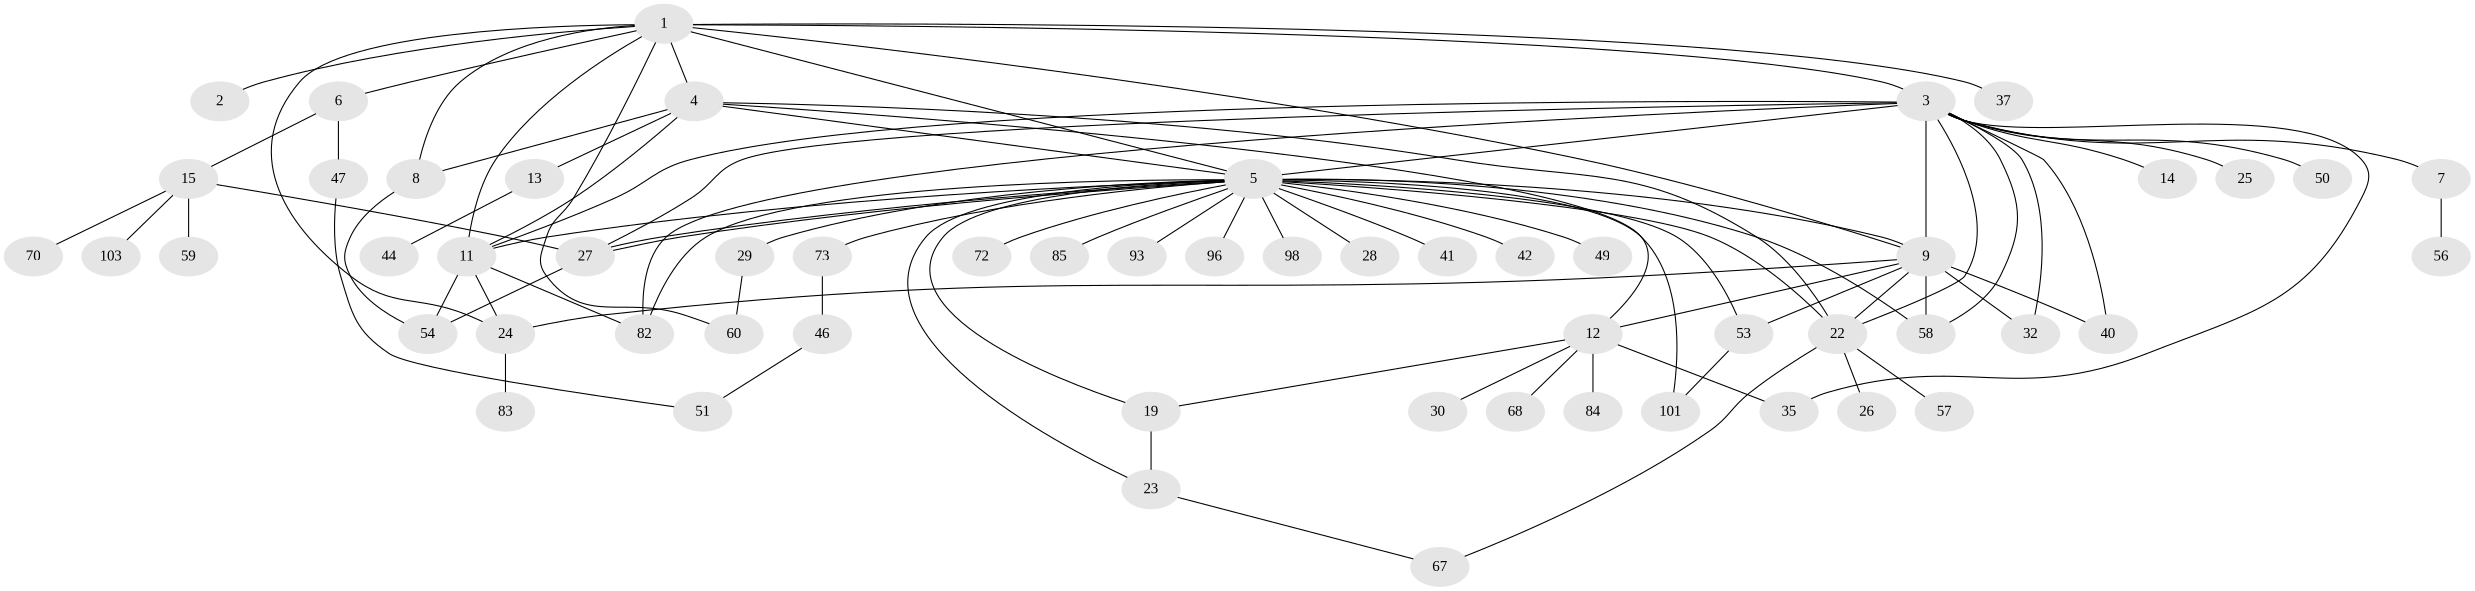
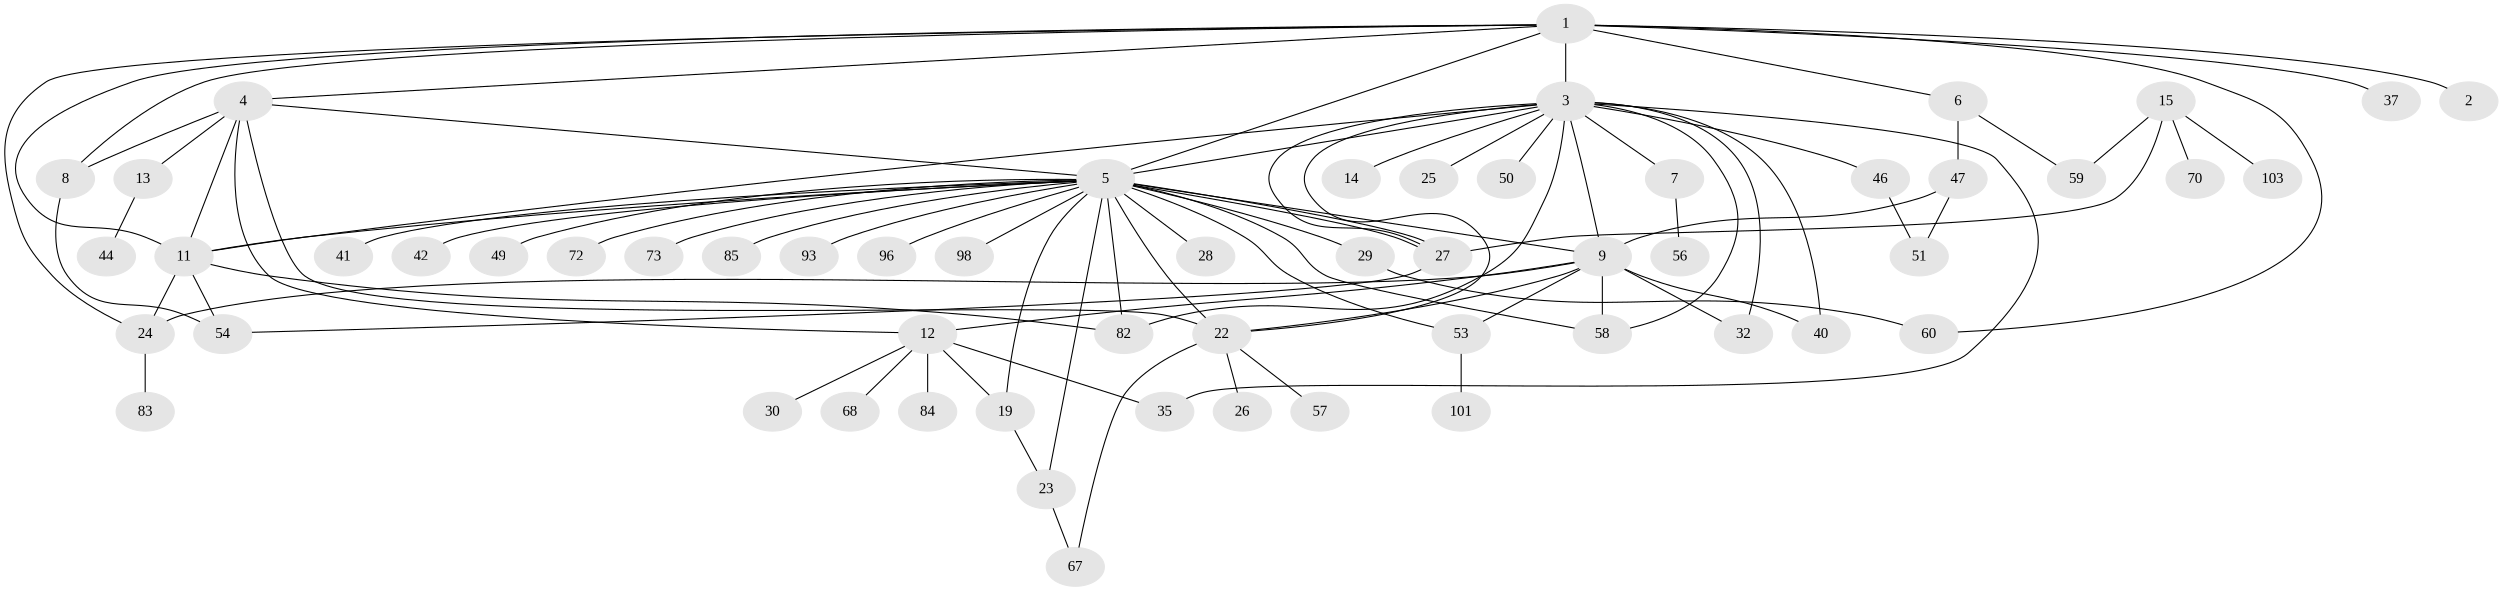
(1241, 98) -> (1780, 218)
(264, 140) -> (2017, 140)
(1659, 262) -> none
(822, 289) -> (1740, 134)
